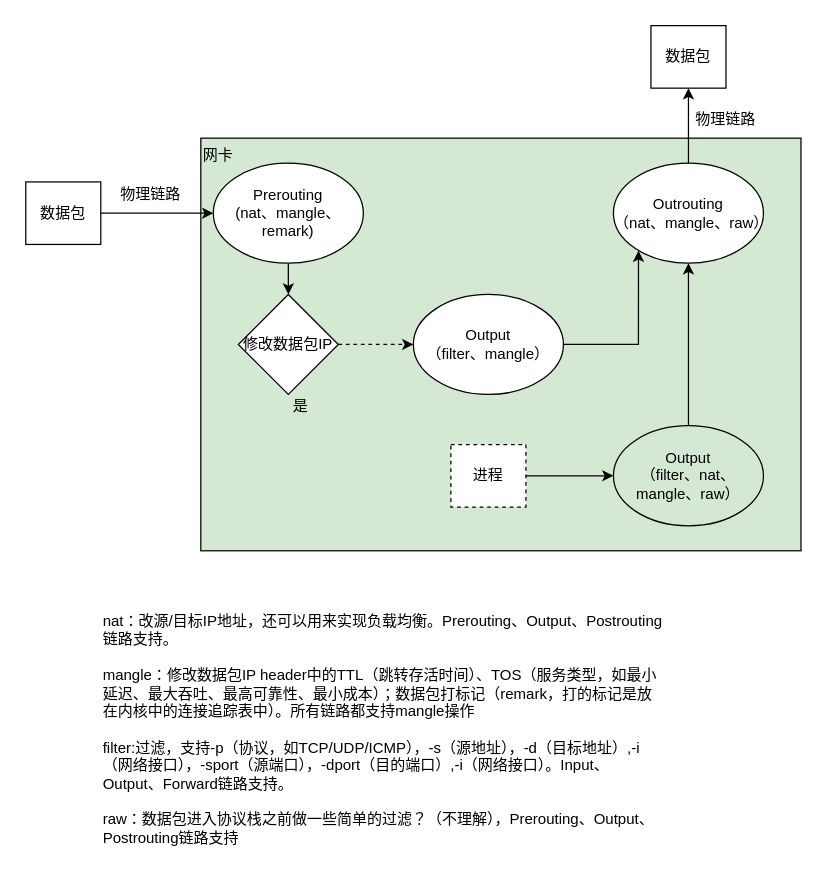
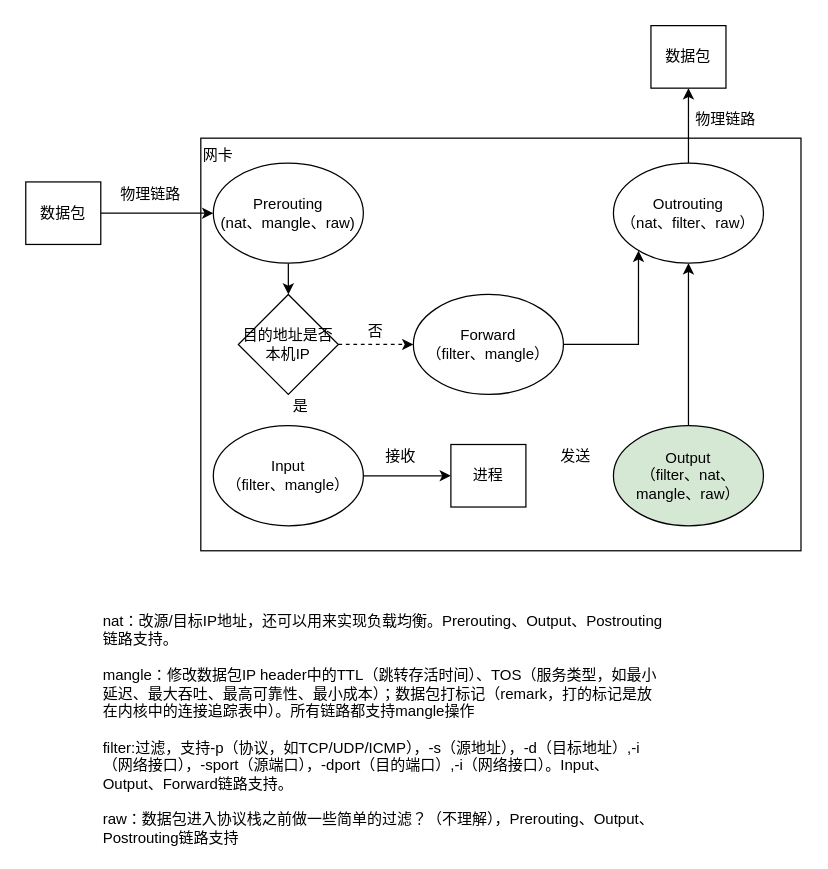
(218, 156) -> (218, 156)
(288, 213) -> (288, 213)
(688, 213) -> (688, 213)
none -> (376, 332)
(288, 344) -> (288, 344)
(488, 344) -> (488, 344)
none -> (401, 457)
none -> (576, 457)
none -> (288, 476)
none -> (402, 476)
(488, 476) -> (488, 476)
(565, 476) -> none
